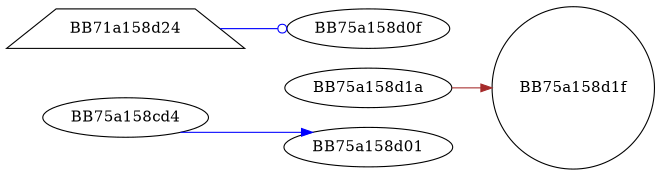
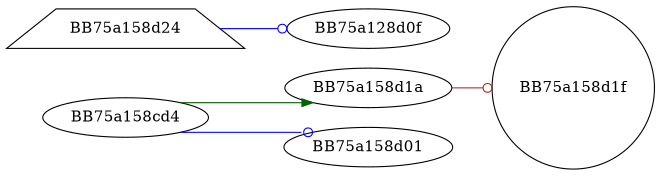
(126, 29) -> (126, 29)
(368, 29) -> (368, 29)
(468, 88) -> (468, 88)
none -> (241, 103)
(241, 132) -> (241, 132)
